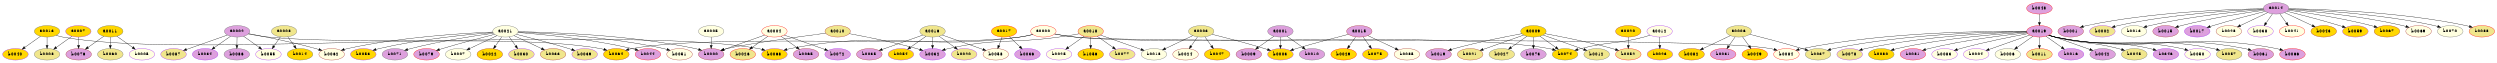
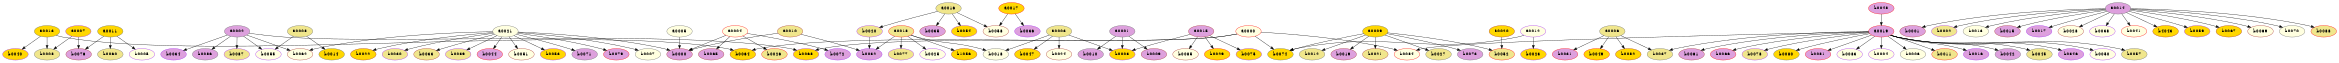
(2324, 31) -> (2166, 31)
(933, 39) -> (869, 41)
